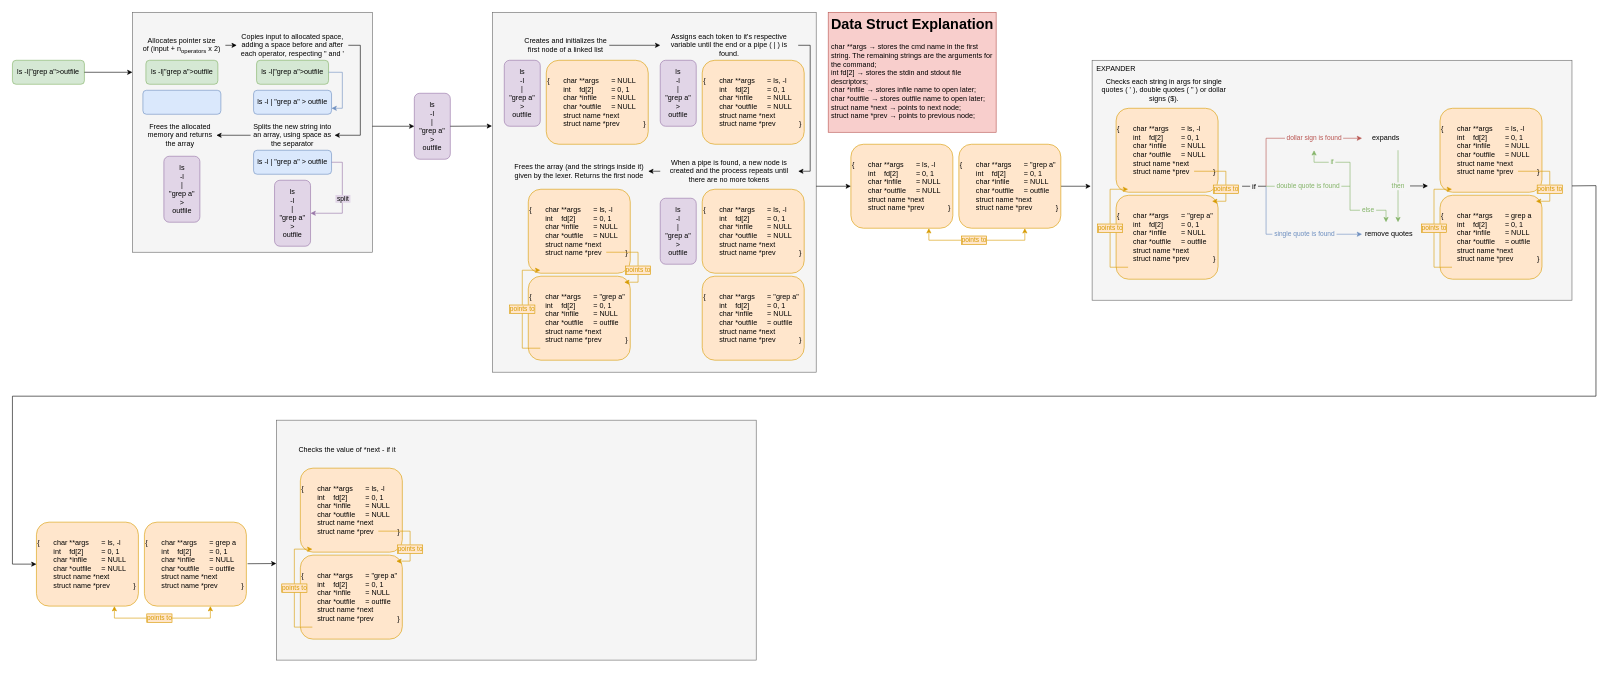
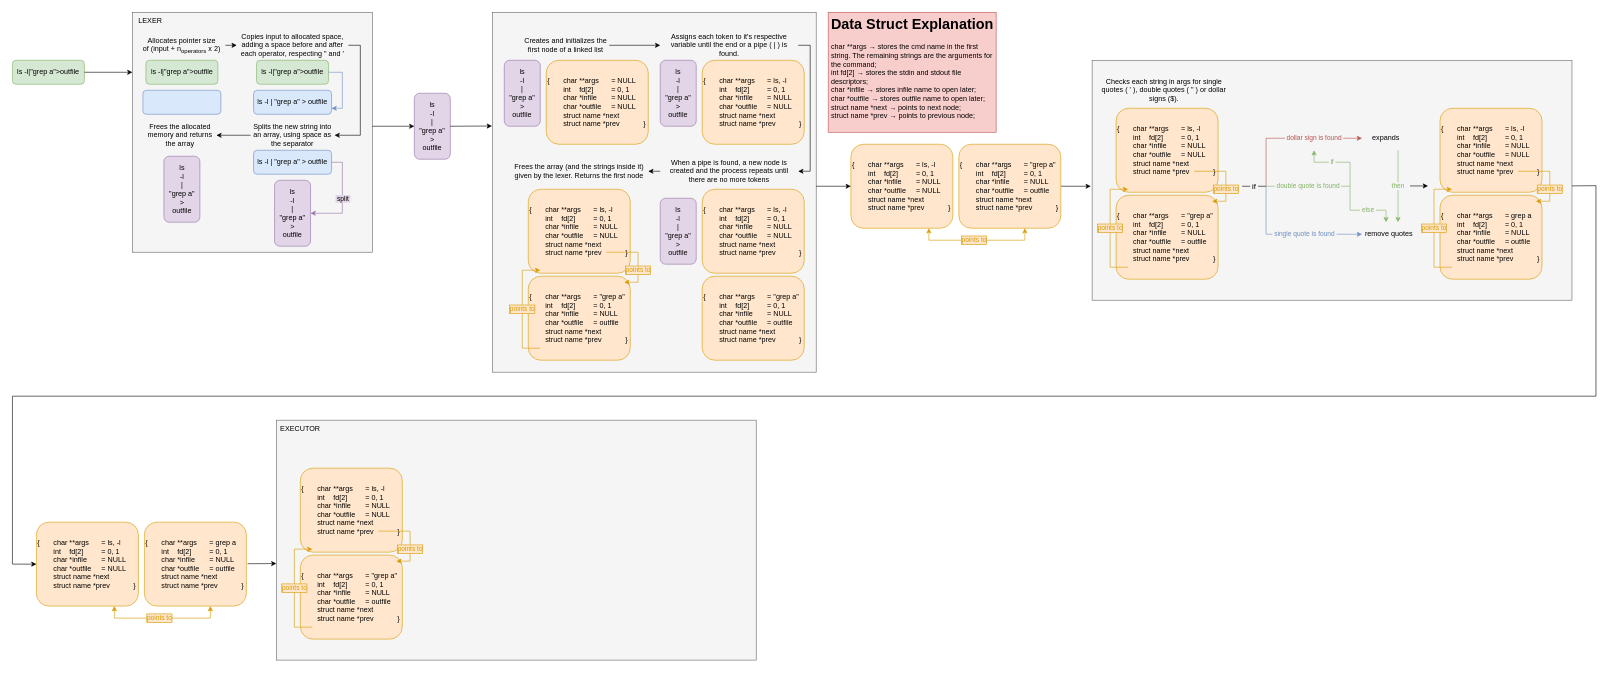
none -> (150, 21)
(1116, 69) -> none
none -> (300, 429)
(348, 450) -> none
